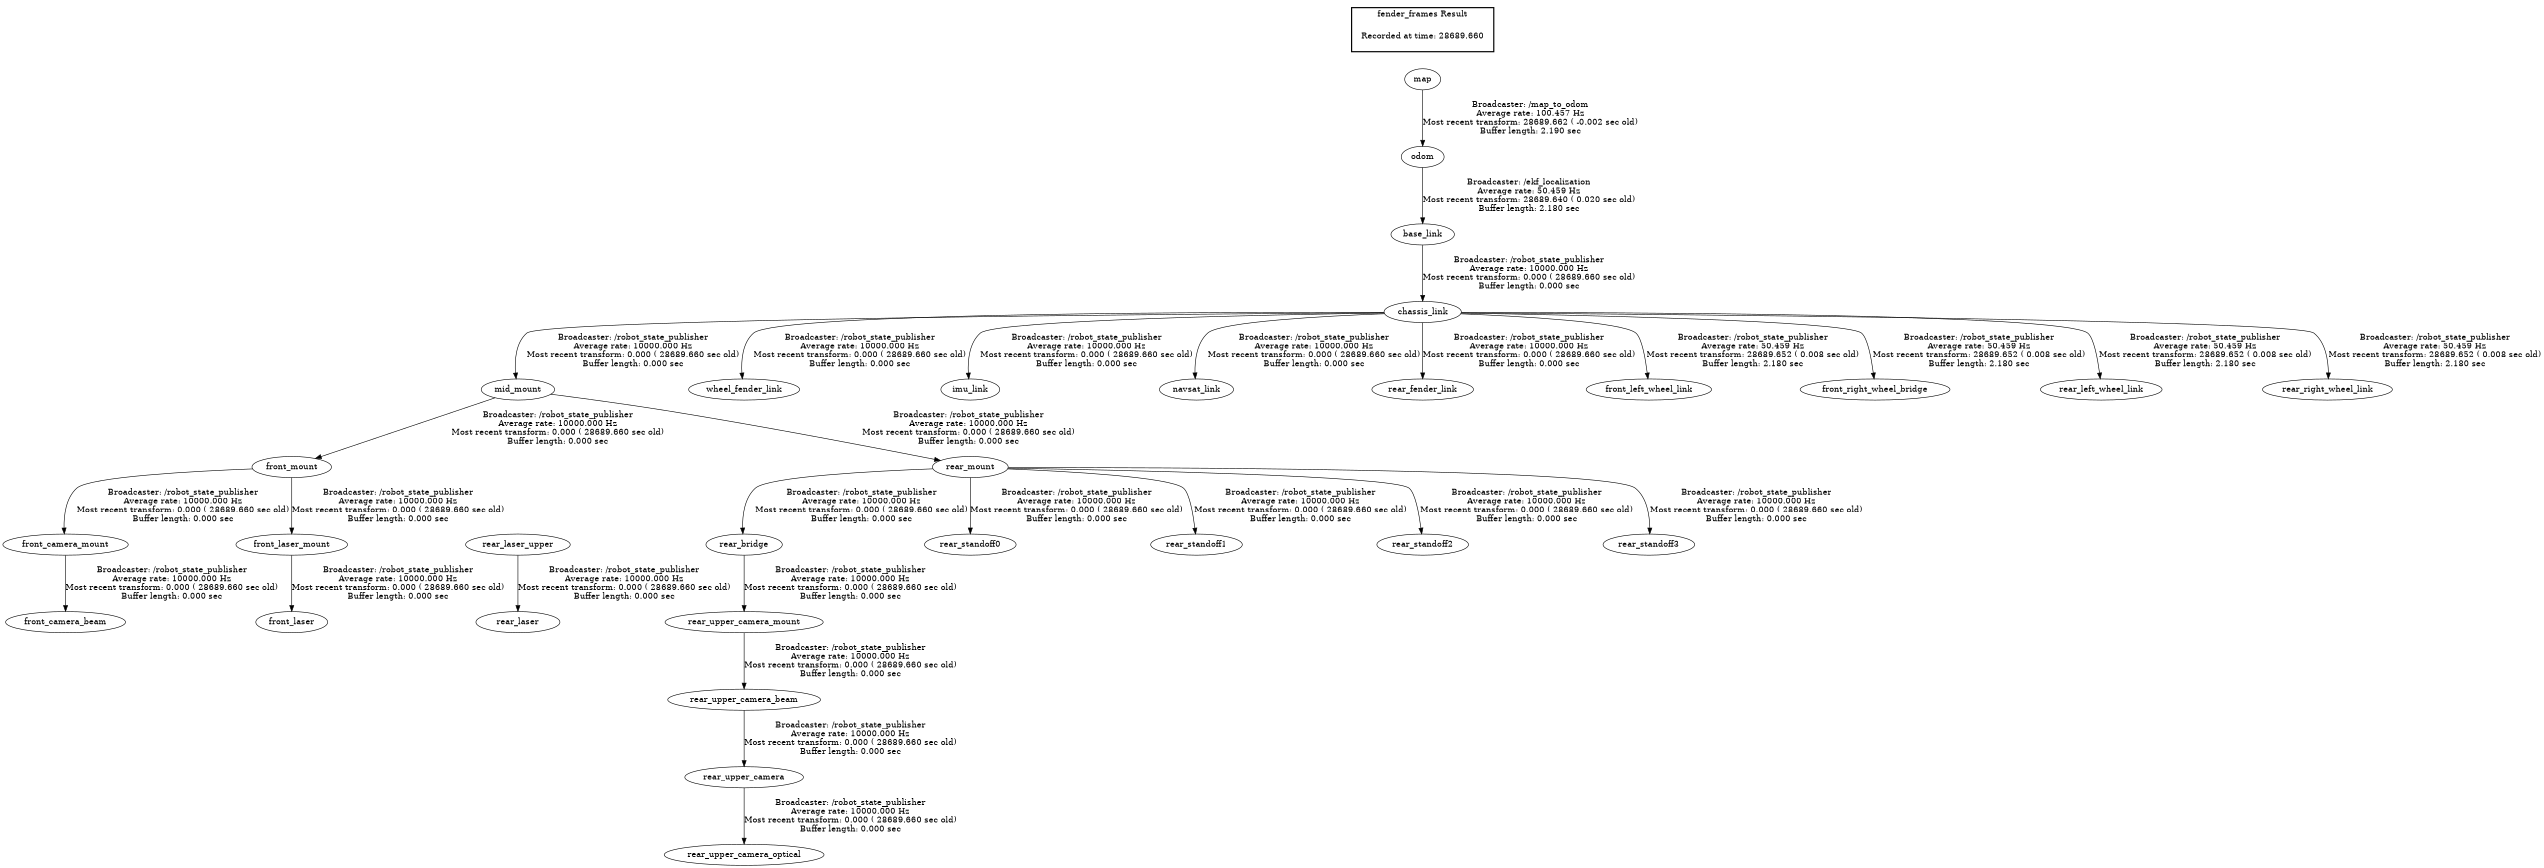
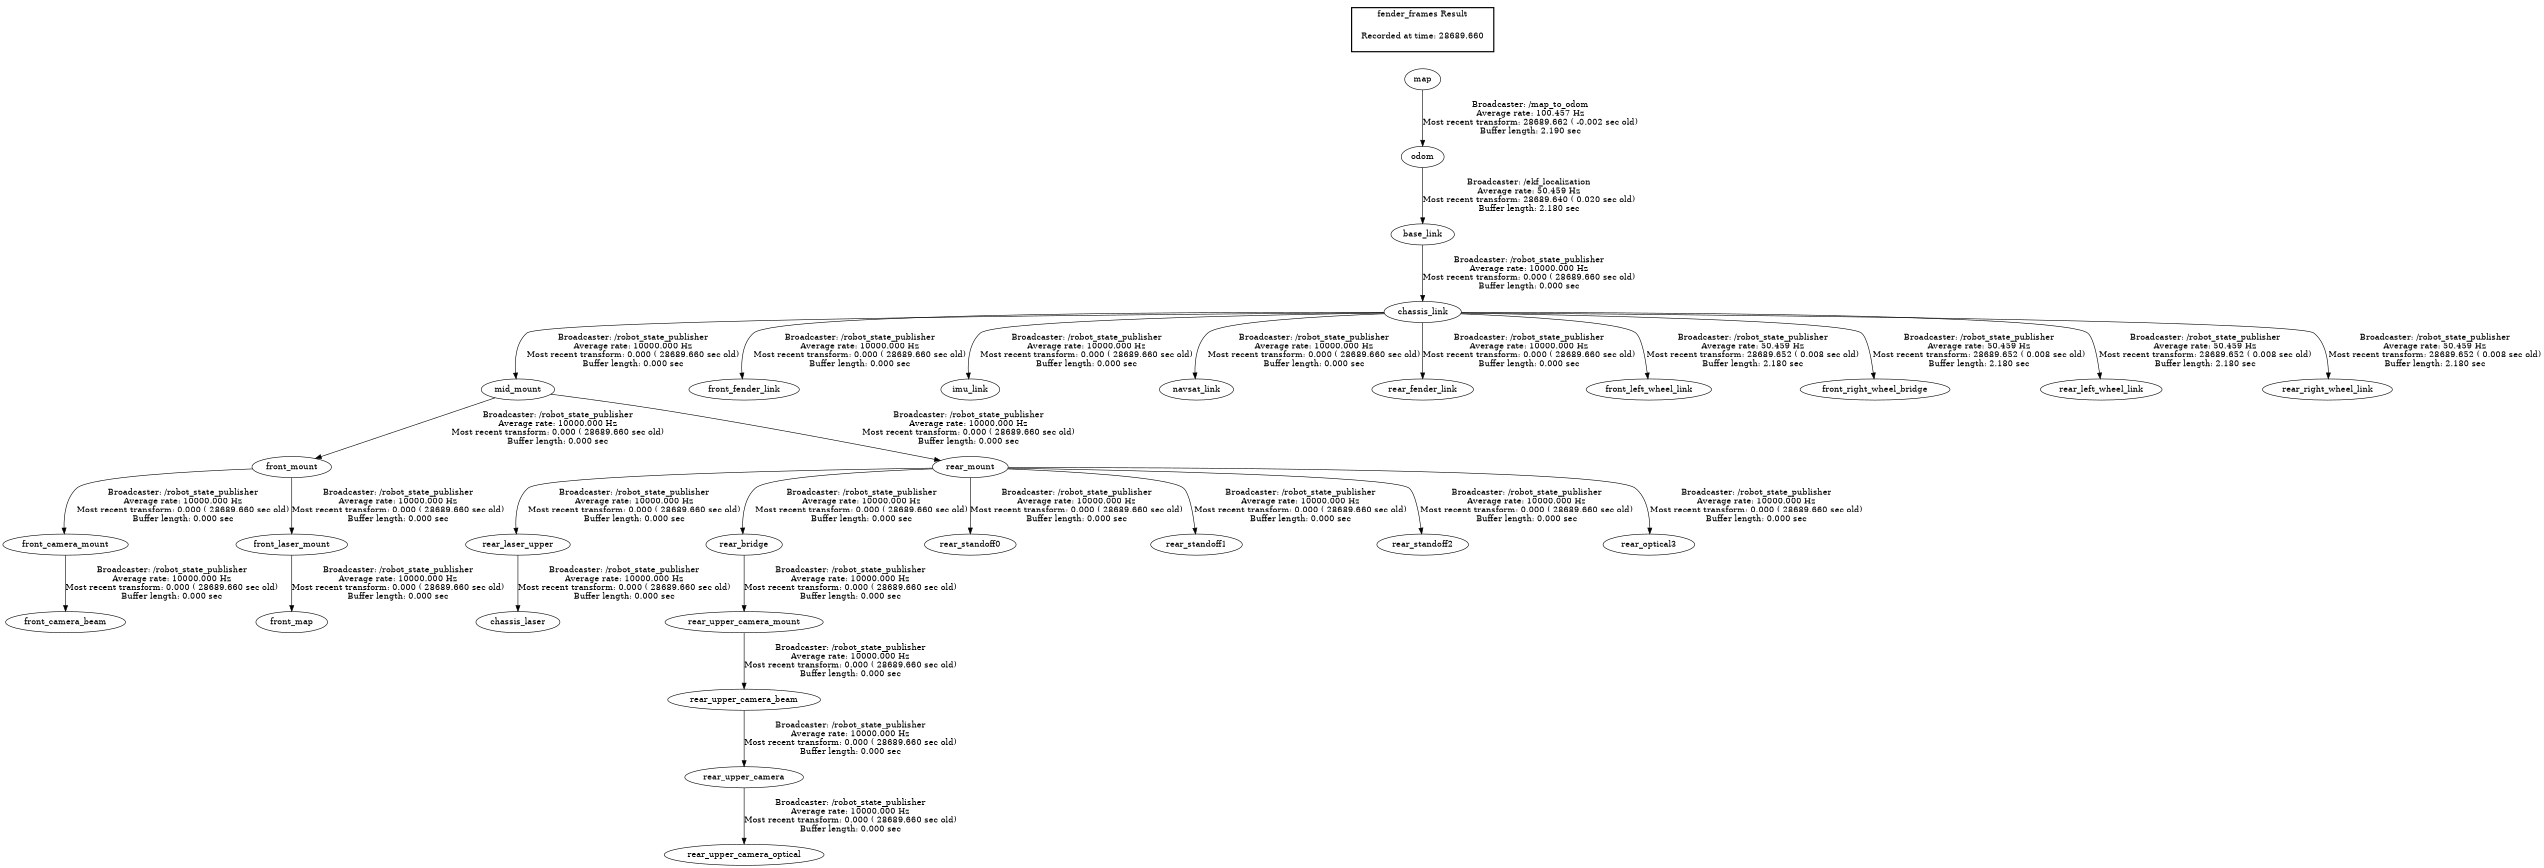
(744, 390) -> (744, 390)
none -> (708, 473)
(1649, 545) -> (1649, 545)
(292, 622) -> (292, 622)
(518, 622) -> (518, 622)
